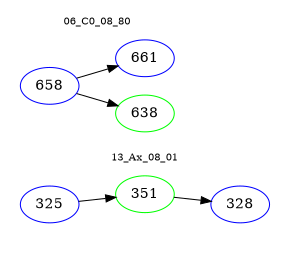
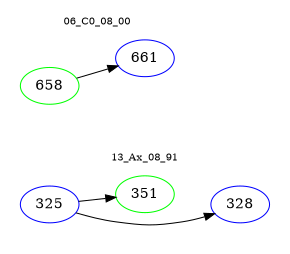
(97, 22) -> (97, 22)
(50, 86) -> (50, 86)
(145, 113) -> none
(145, 158) -> (145, 158)
(187, 199) -> (140, 225)
